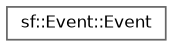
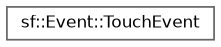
(86, 23) -> (110, 23)
